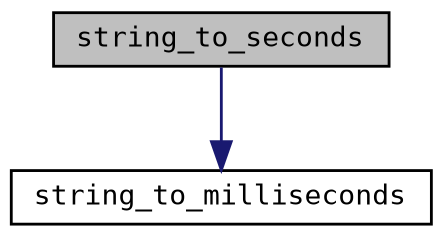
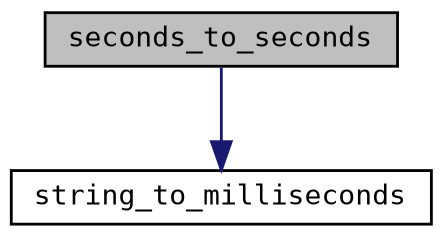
(221, 39) -> (221, 39)
